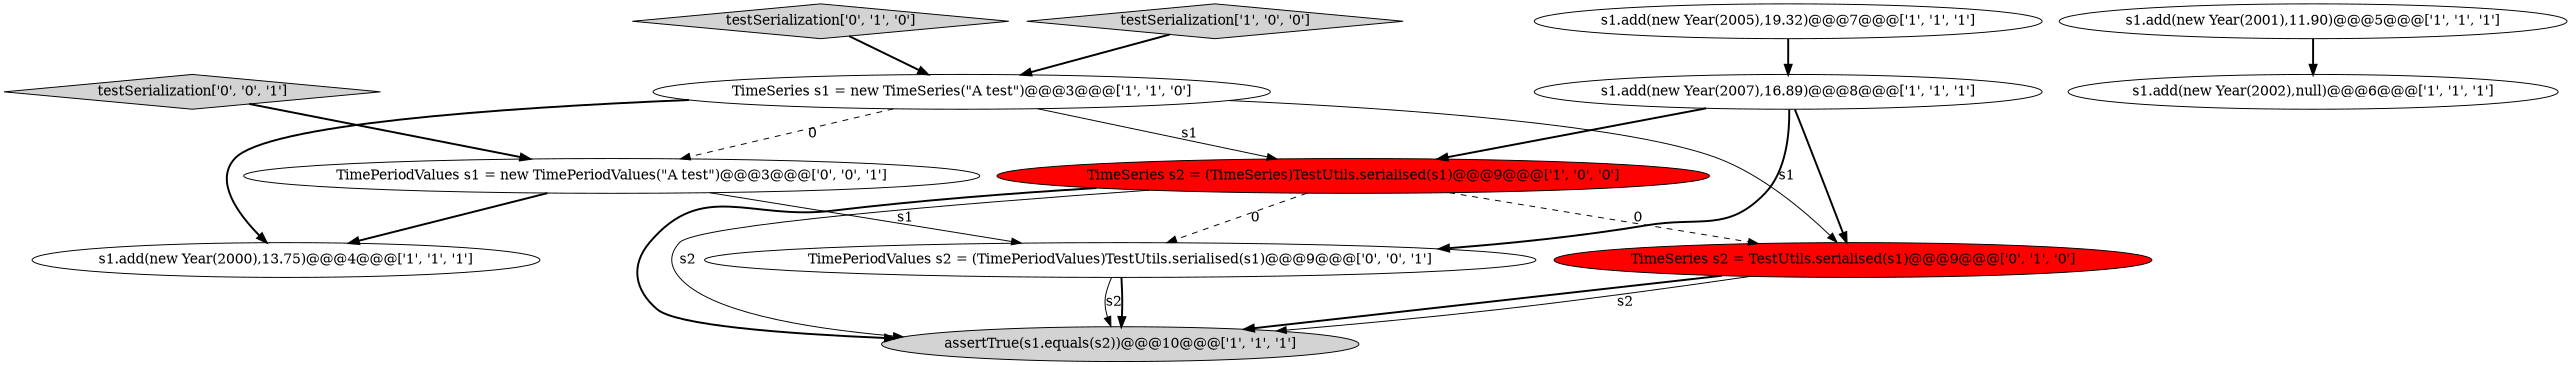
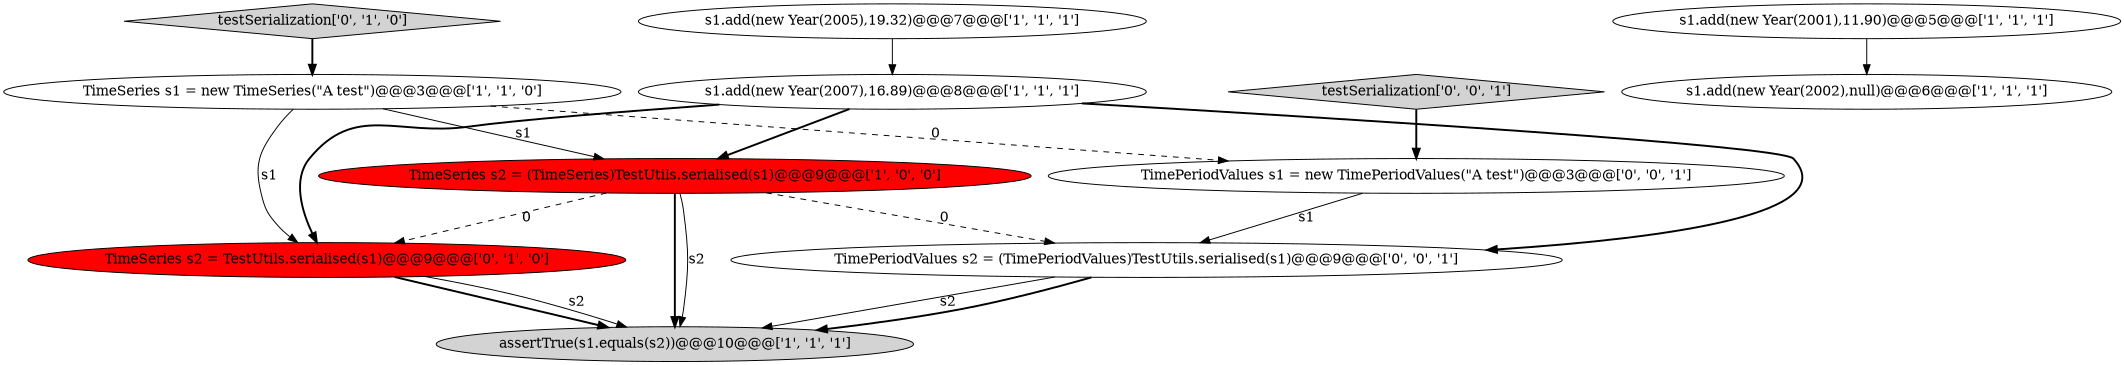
(1215, 21) -> none
(1788, 52) -> (892, 52)
(2313, 52) -> (1867, 52)
(286, 260) -> none
